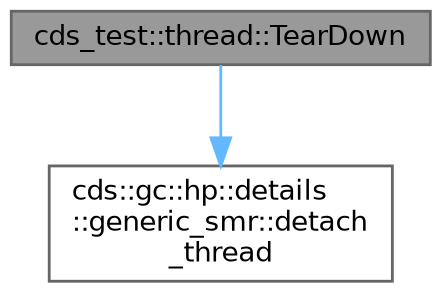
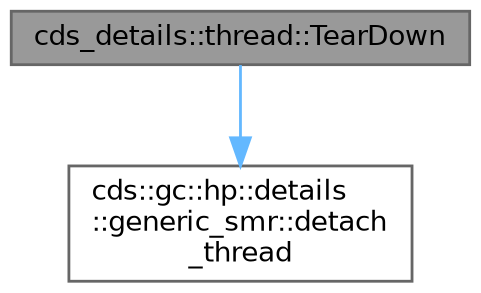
(221, 38) -> (240, 38)
